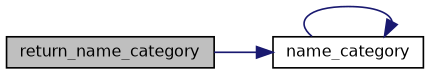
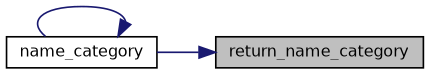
(235, 52) -> (178, 52)
